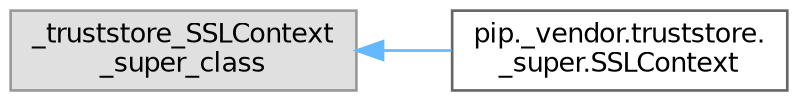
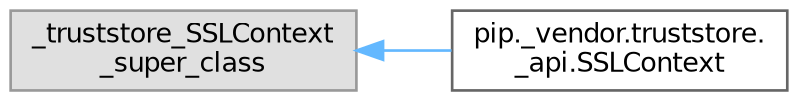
(620, 51) -> (620, 51)
